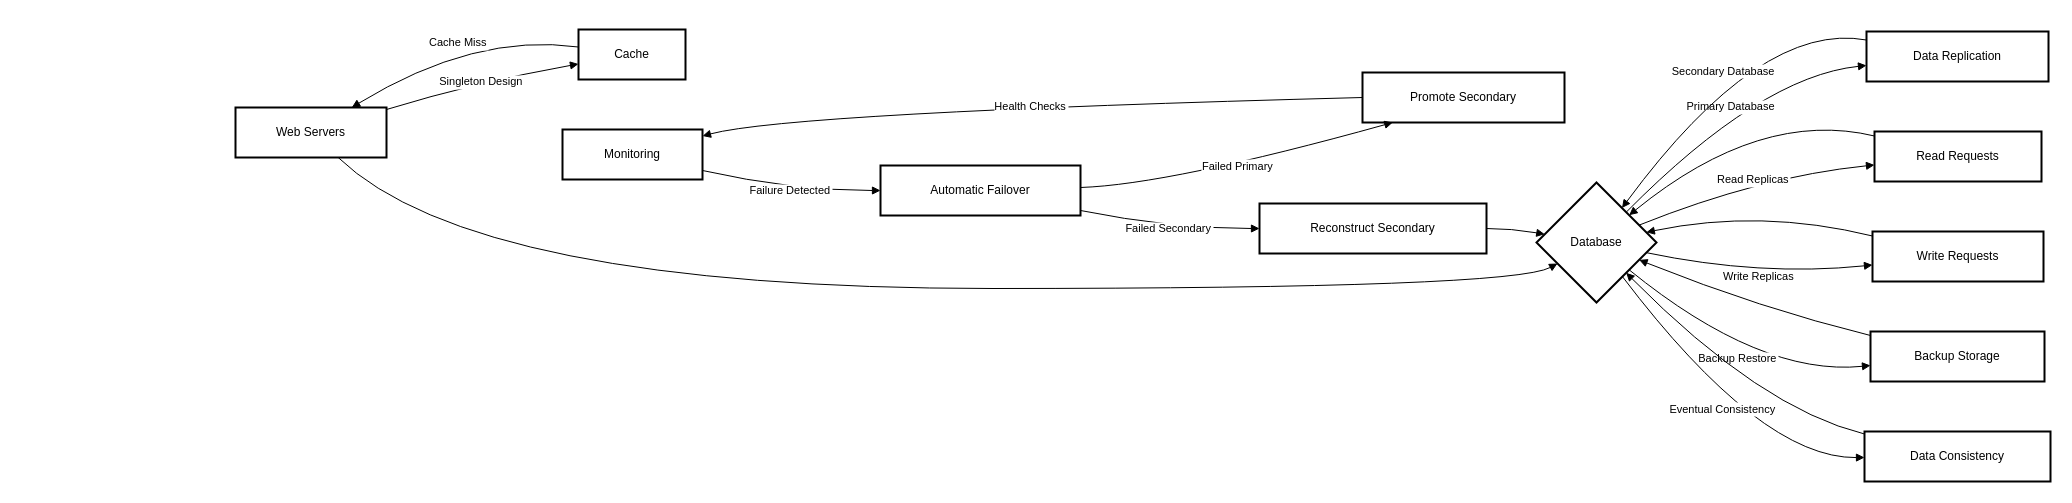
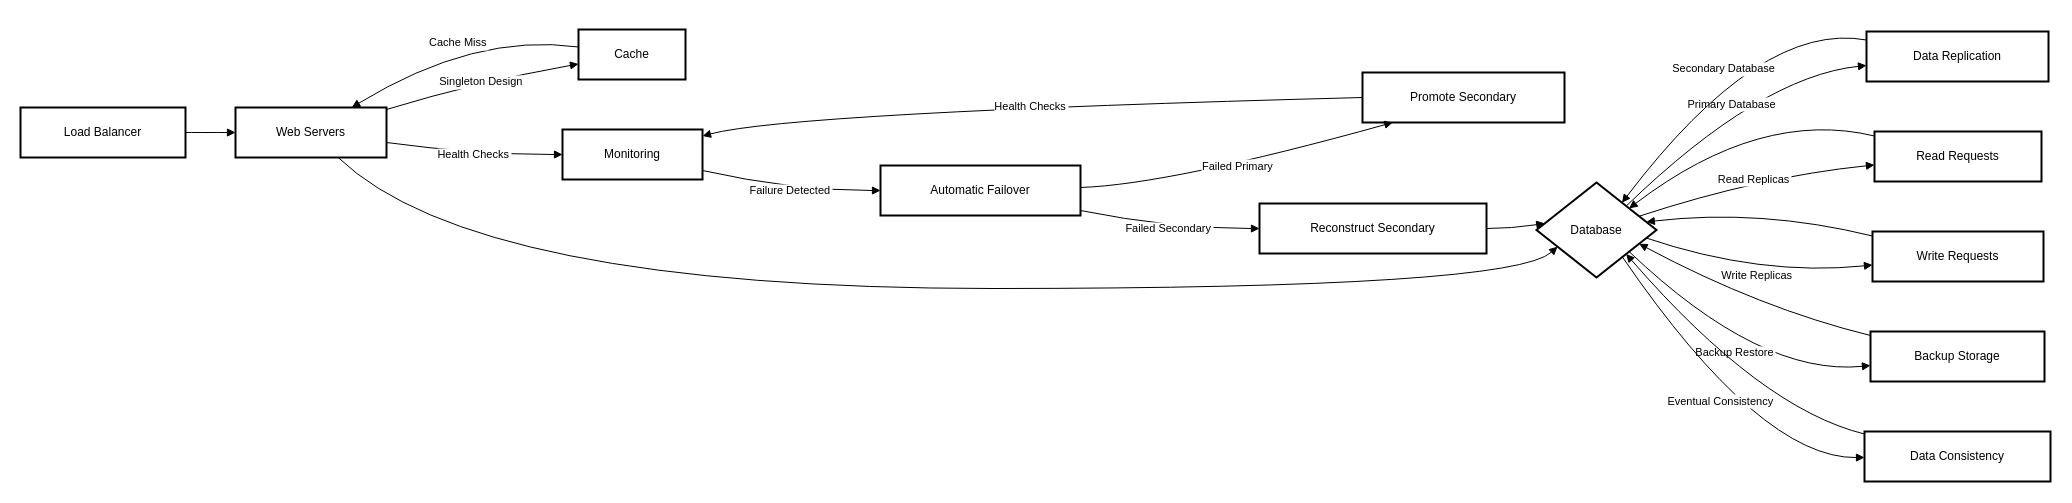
none -> (103, 133)
none -> (207, 133)
none -> (469, 151)
(1597, 243) -> (1597, 230)
